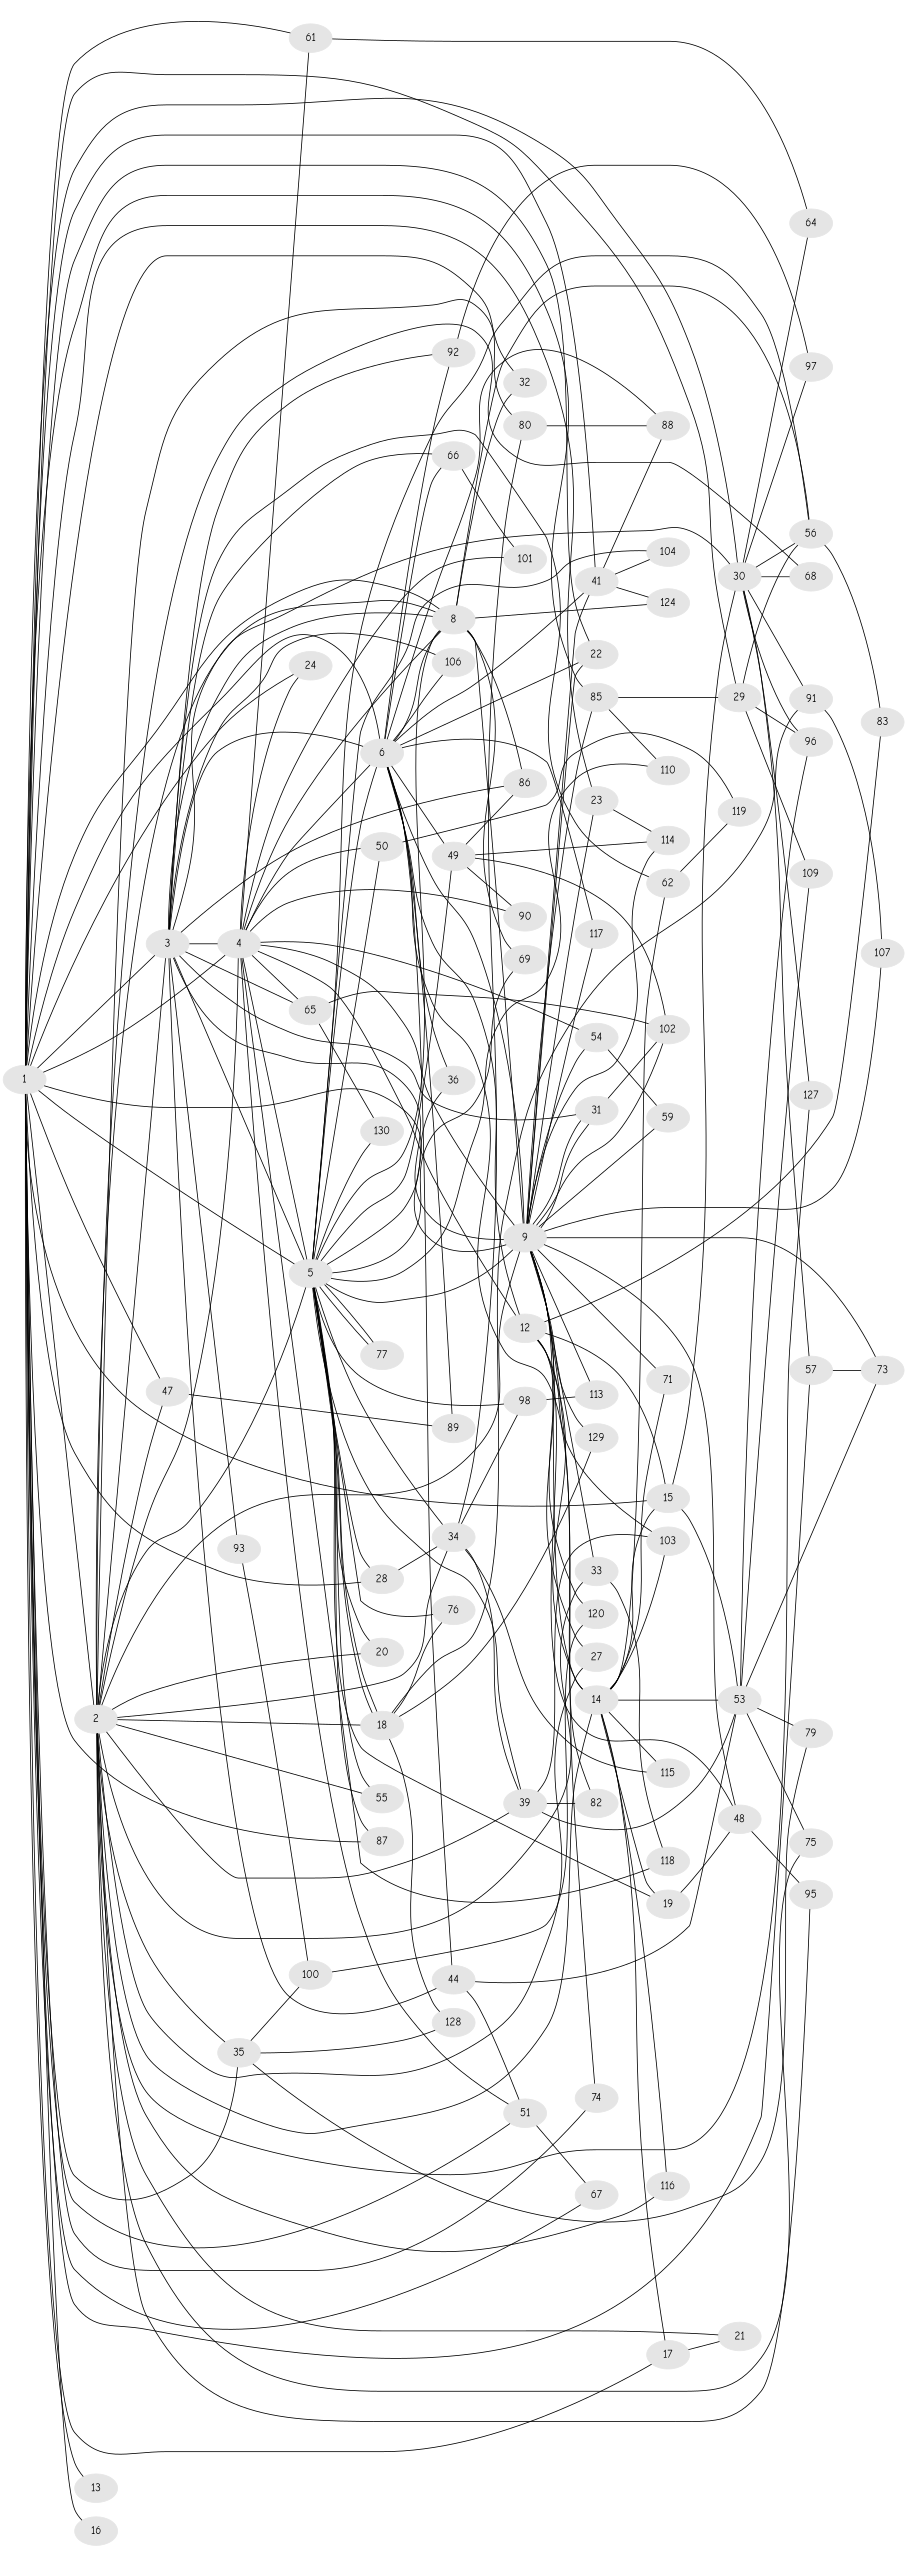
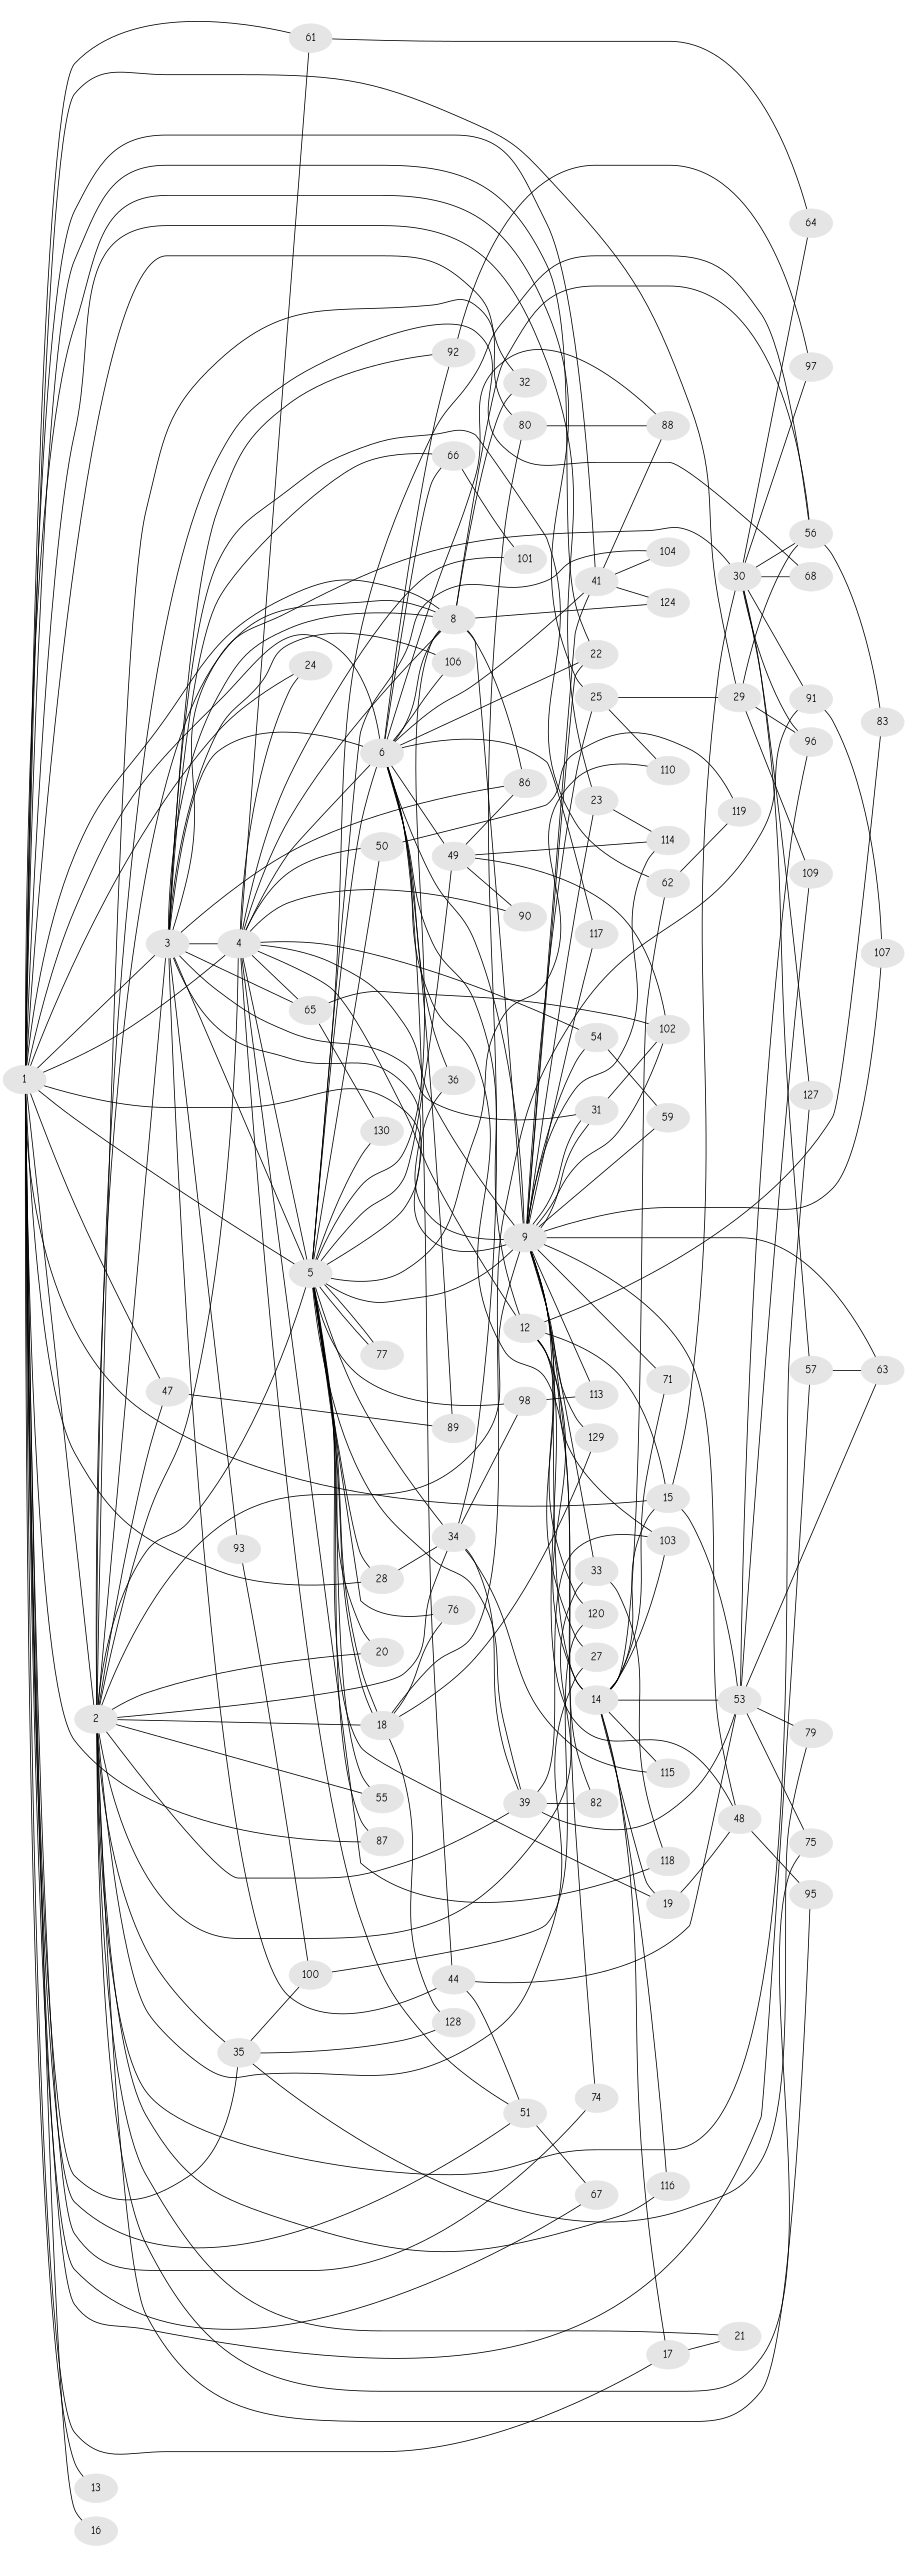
(97, 135) -> none
(597, 698) -> (597, 698)
(525, 960) -> none
(883, 1370) -> (883, 1370)
(321, 2133) -> none
